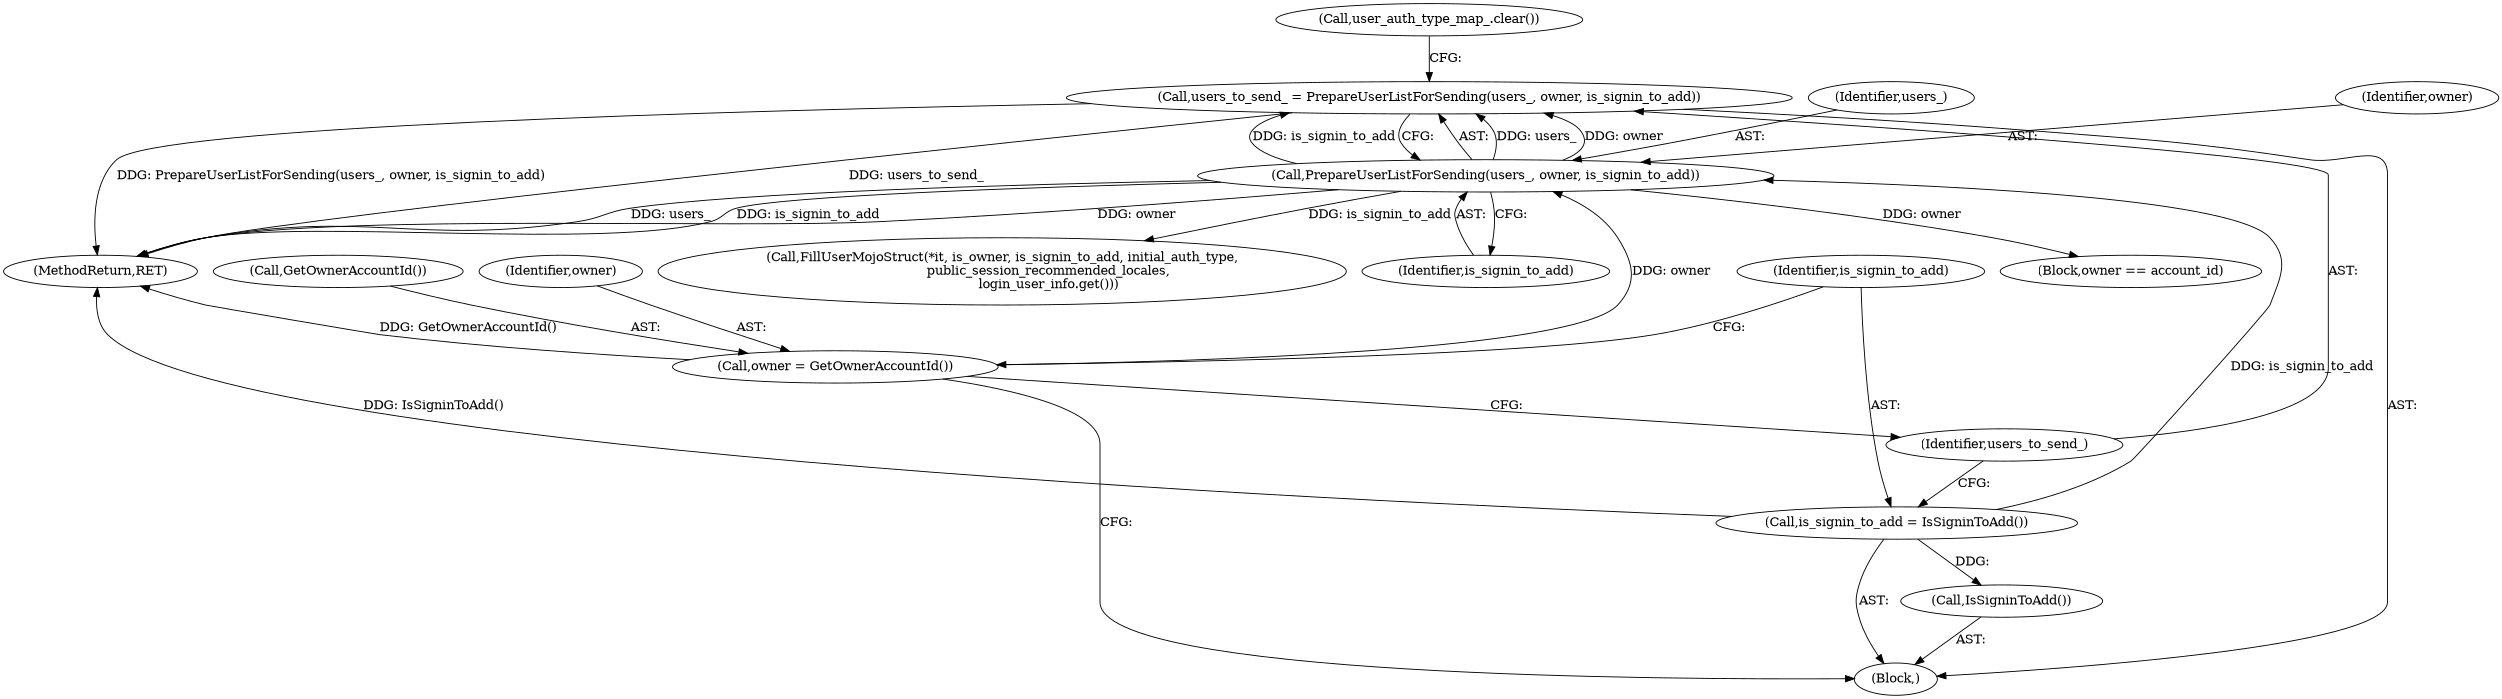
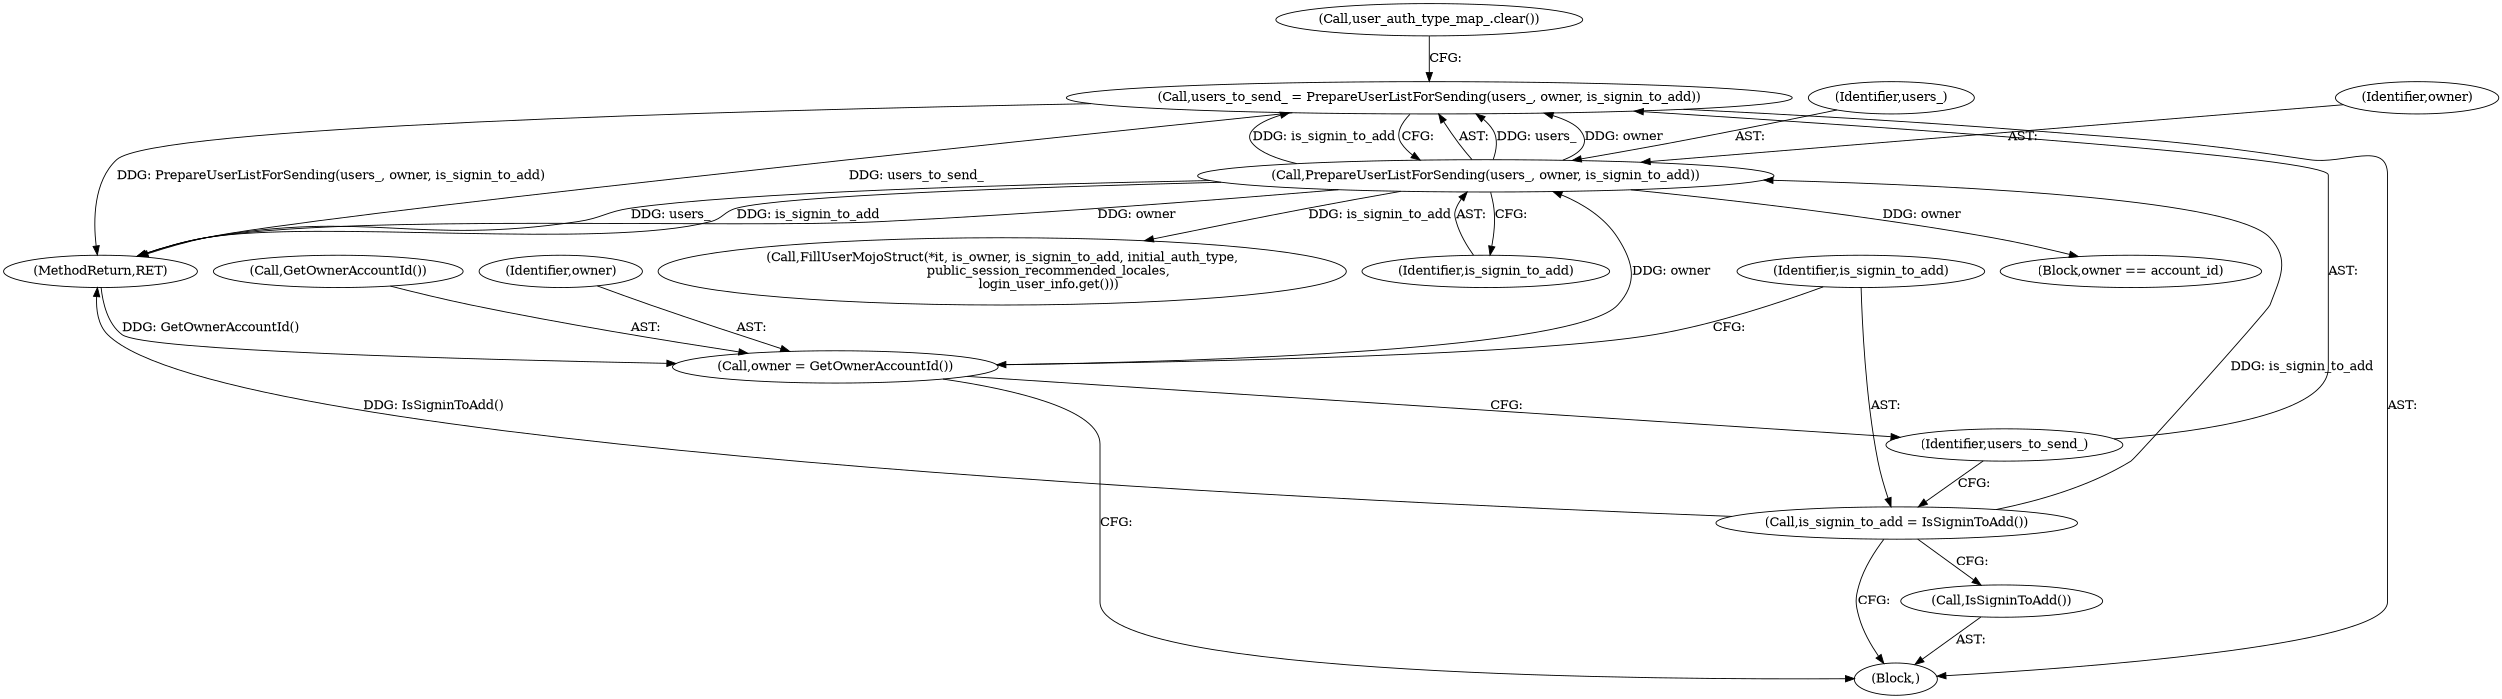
(417, 339) -> (367, 355)
(1974, 562) -> (1974, 562)
(1876, 601) -> (1876, 601)
